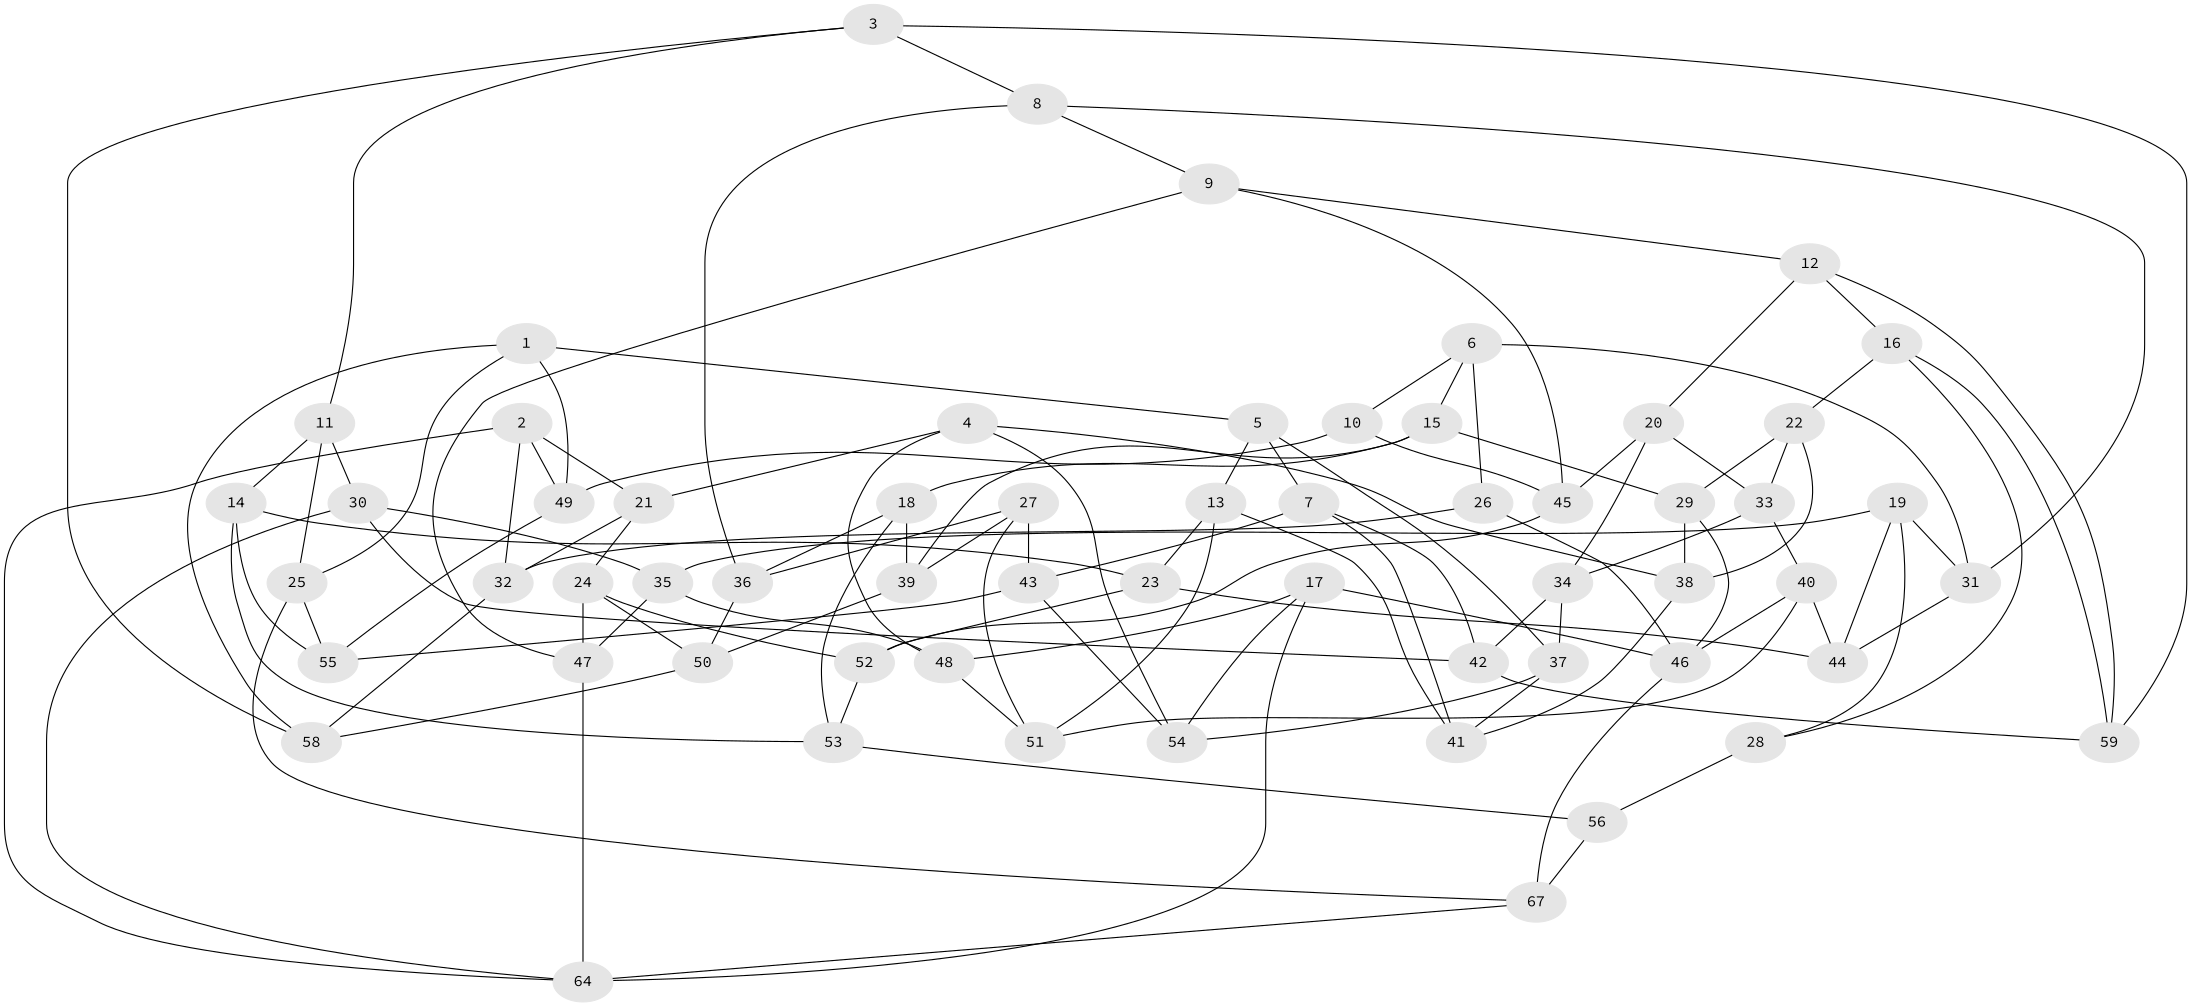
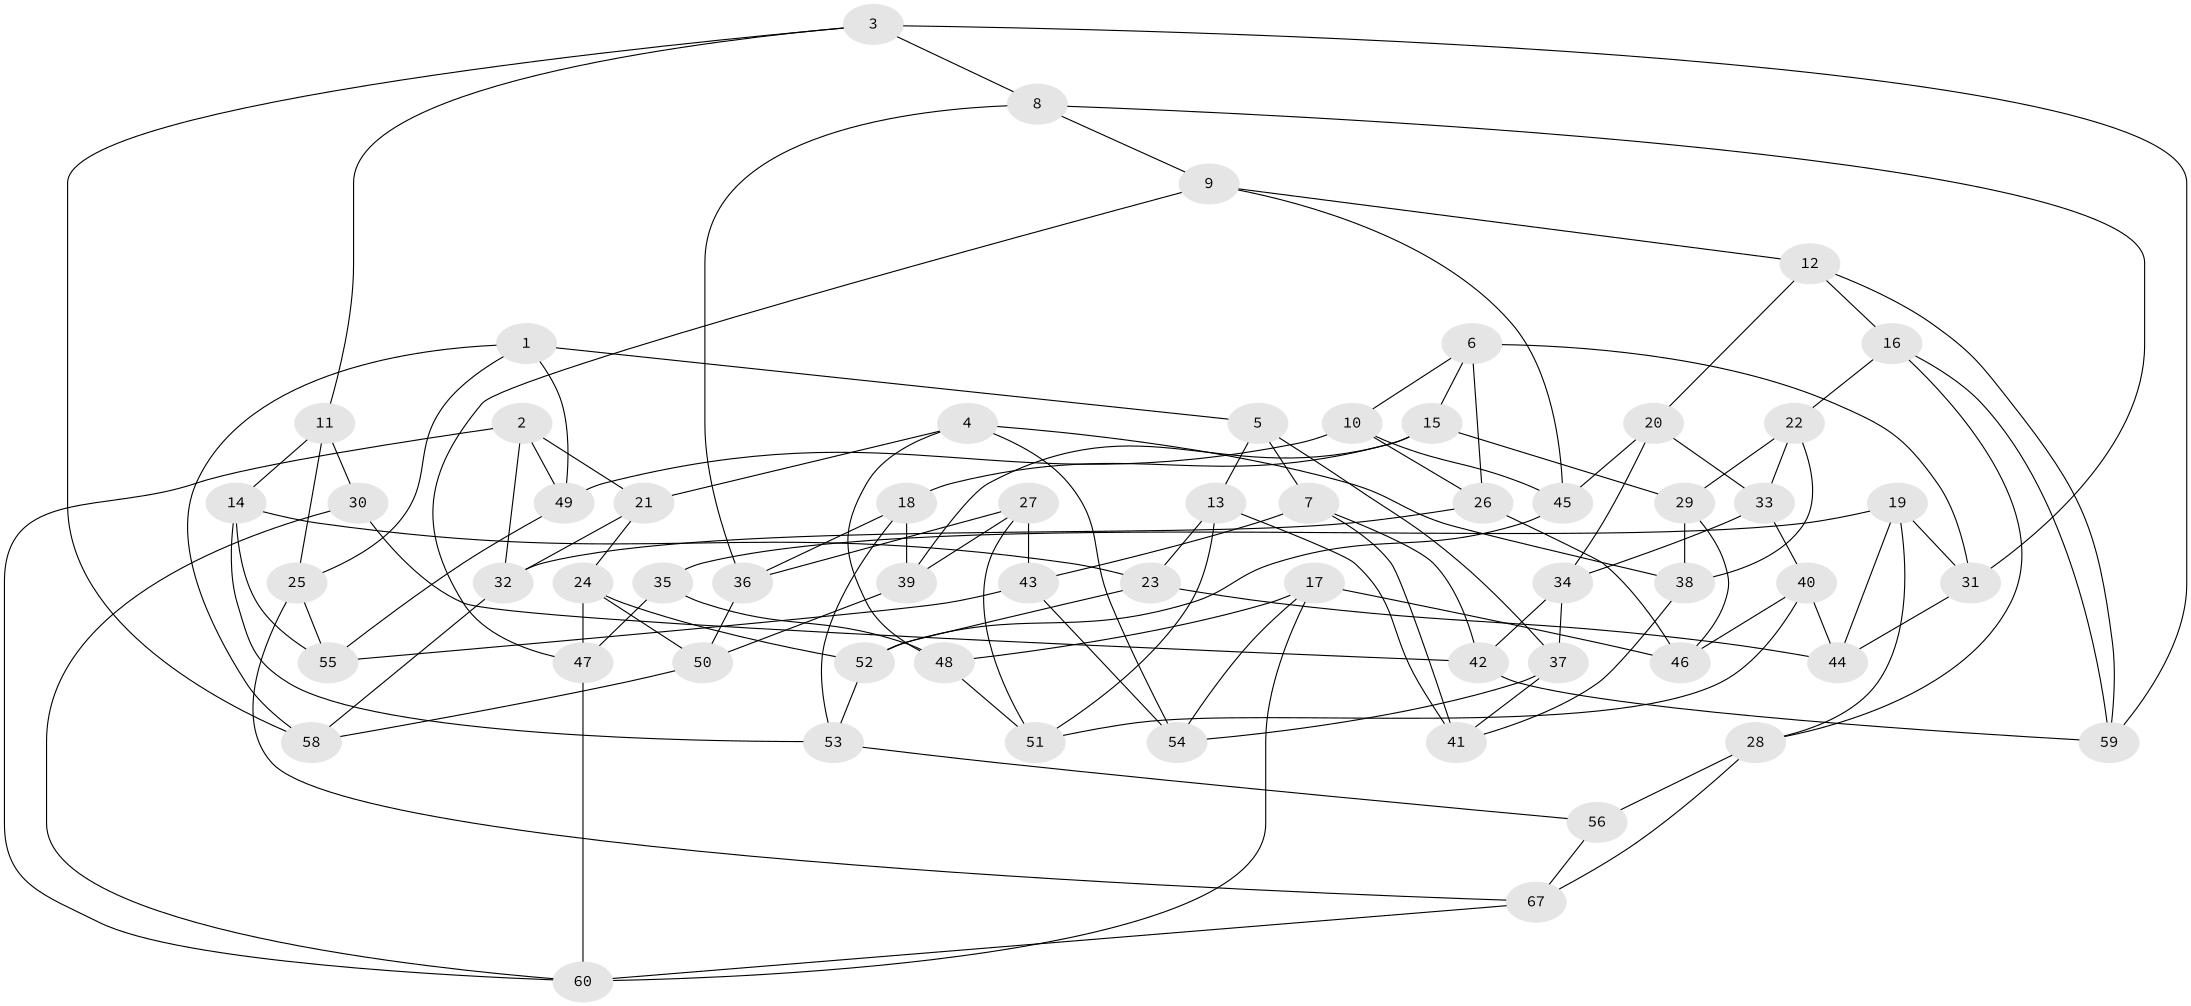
none -> (1418, 463)
(502, 530) -> none
(1578, 768) -> (1653, 830)
(583, 982) -> (583, 982)
